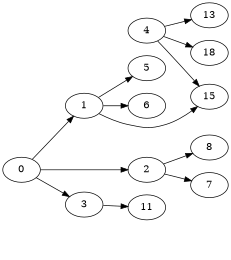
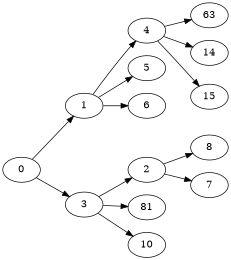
(209, 15) -> (209, 15)
(209, 53) -> (209, 53)
(146, 128) -> (111, 70)
(81, 170) -> (112, 189)
(147, 207) -> (147, 207)
none -> (147, 245)
